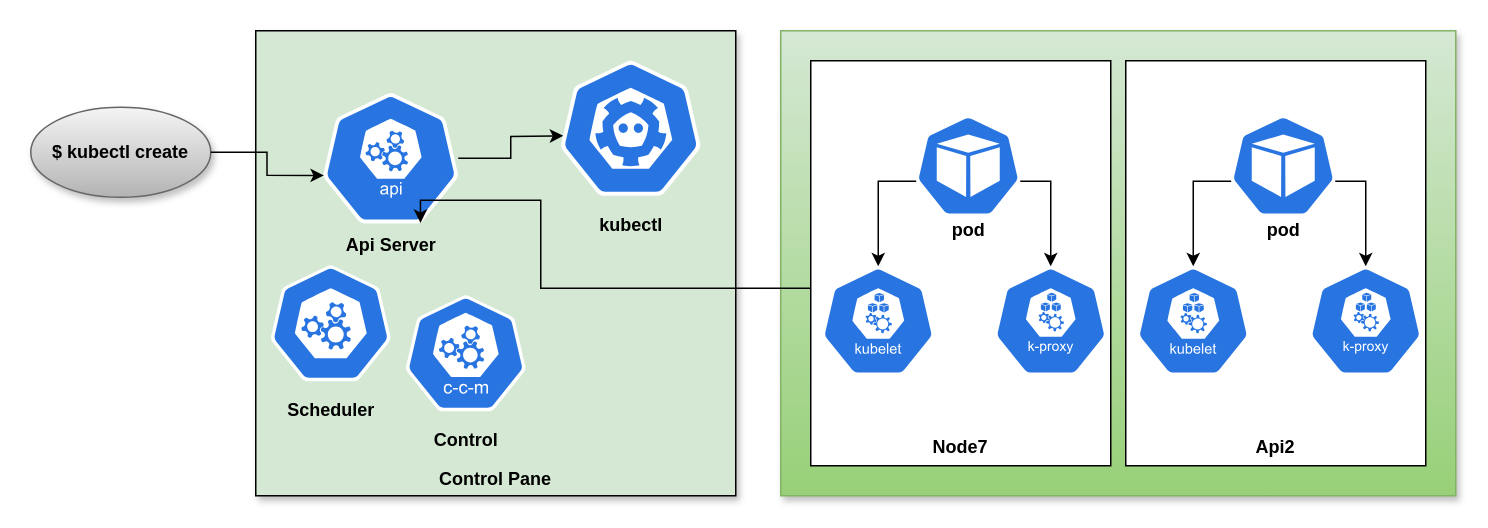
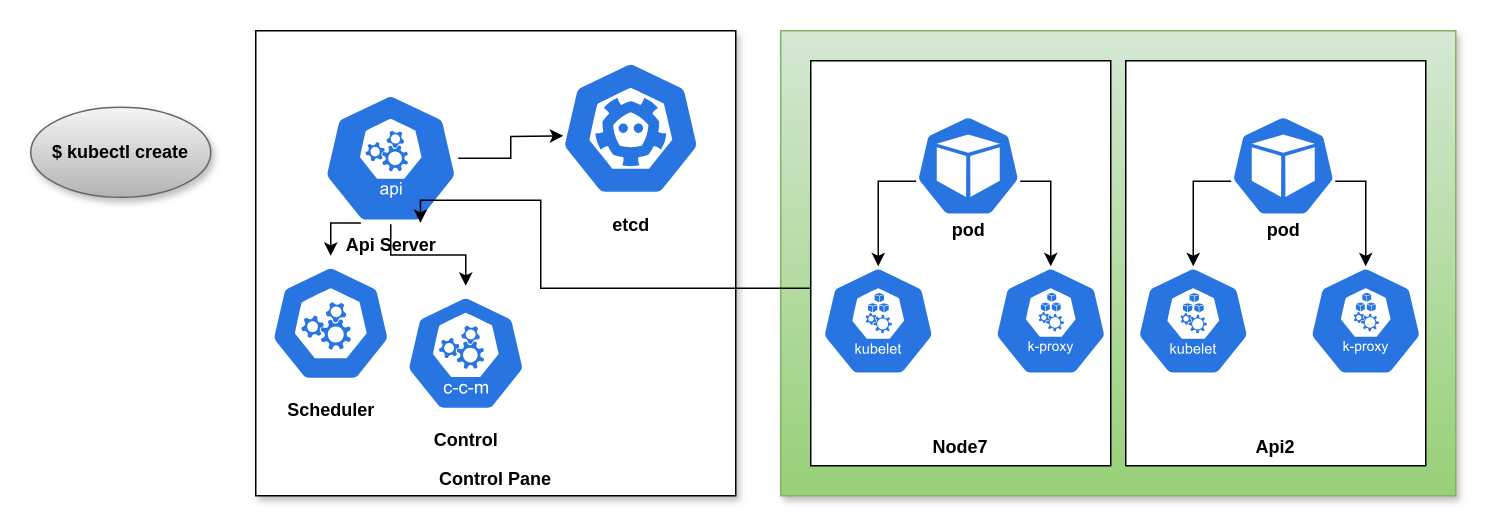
(632, 128) -> (632, 128)
(267, 159) -> none
none -> (335, 223)
none -> (424, 255)
(496, 263) -> (496, 263)
